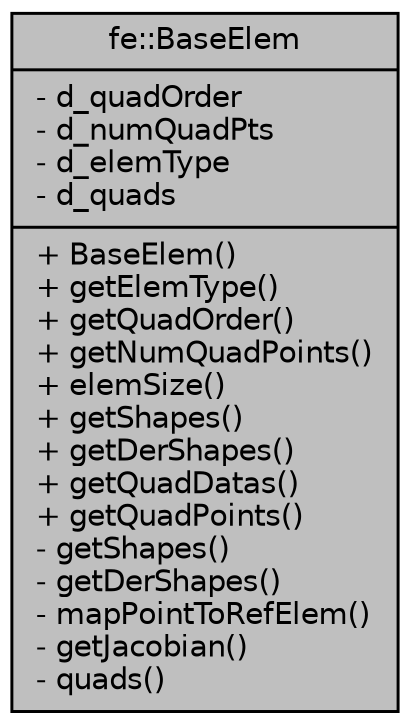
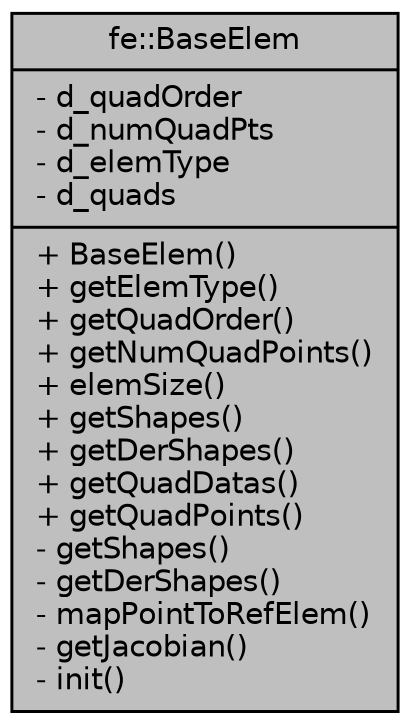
(101, 680) -> (82, 680)
